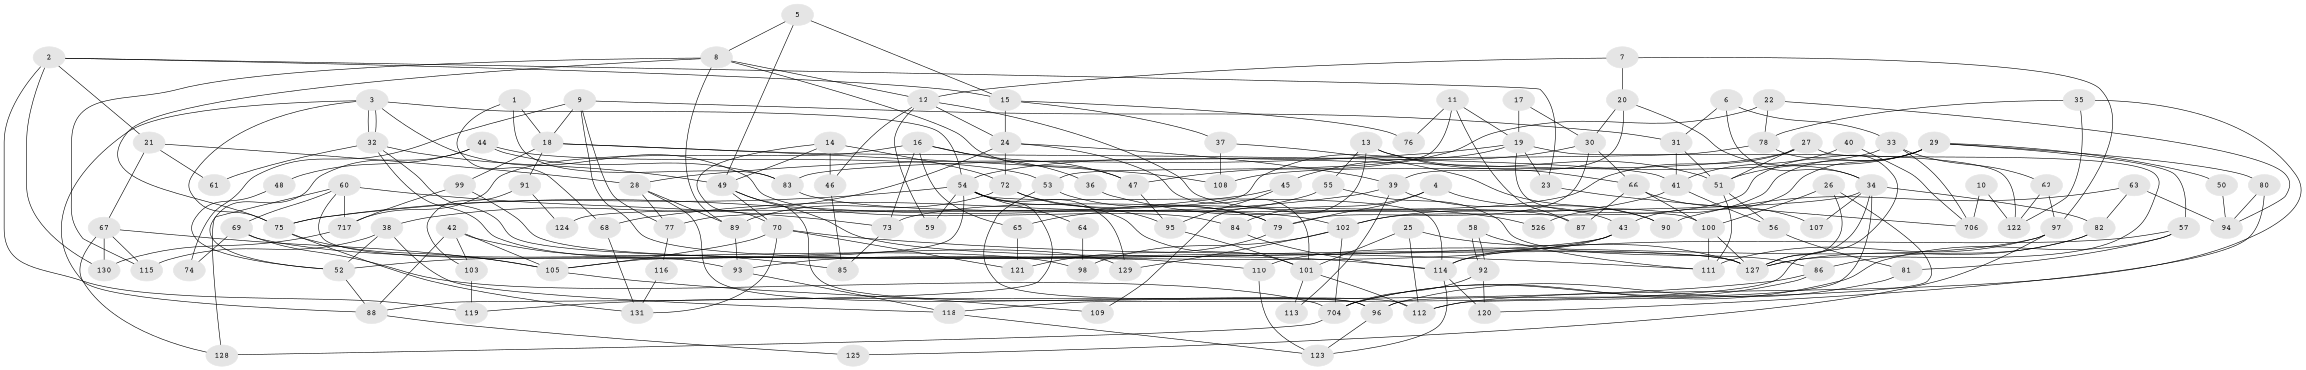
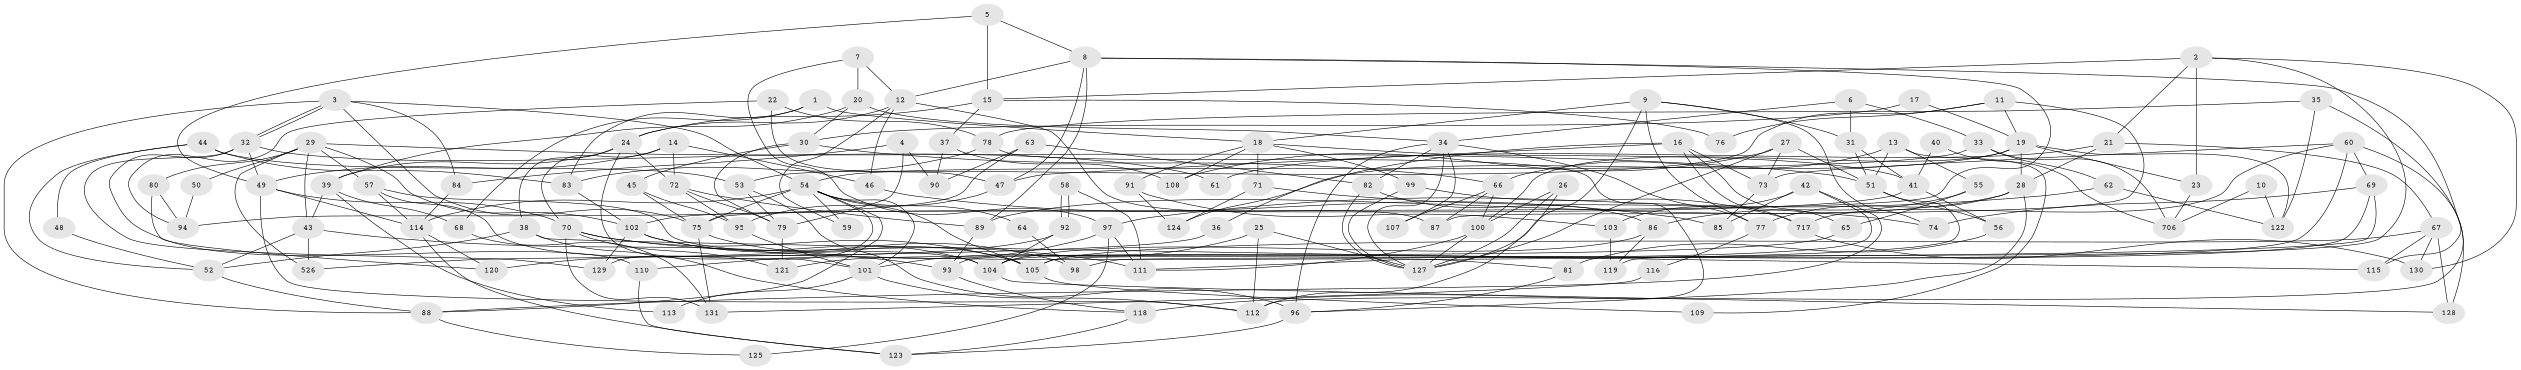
none -> (1258, 185)
(1532, 249) -> (308, 249)
(1334, 313) -> (990, 270)
